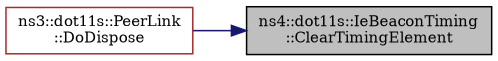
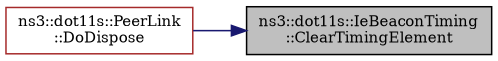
(369, 31) -> (369, 31)
